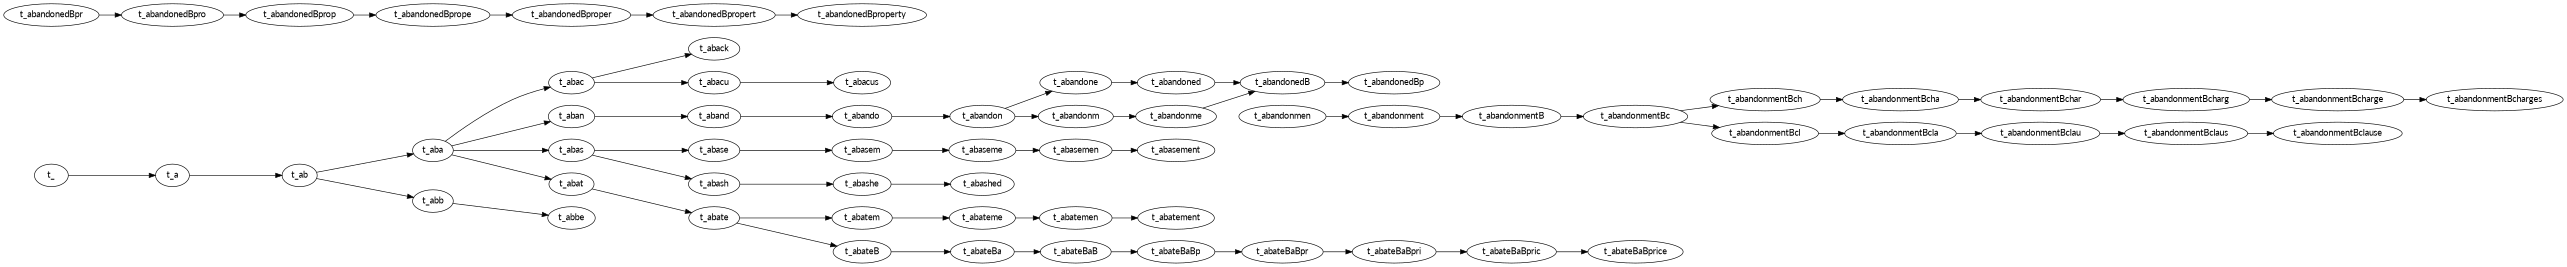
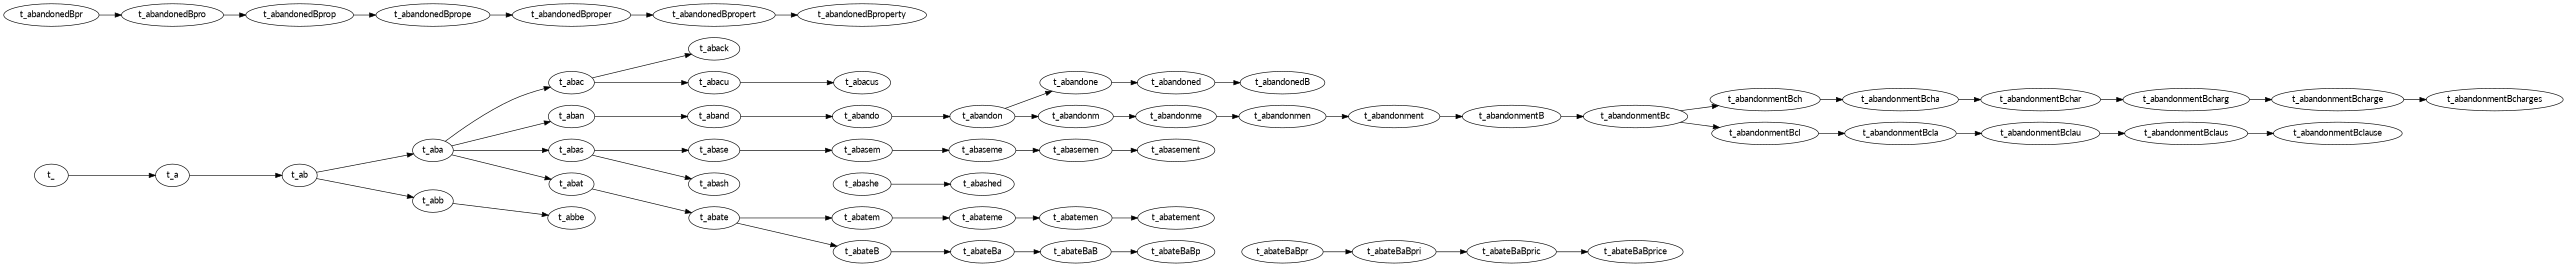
(1394, 83) -> none
(1226, 101) -> (1224, 117)
(783, 184) -> none
(1225, 252) -> none
